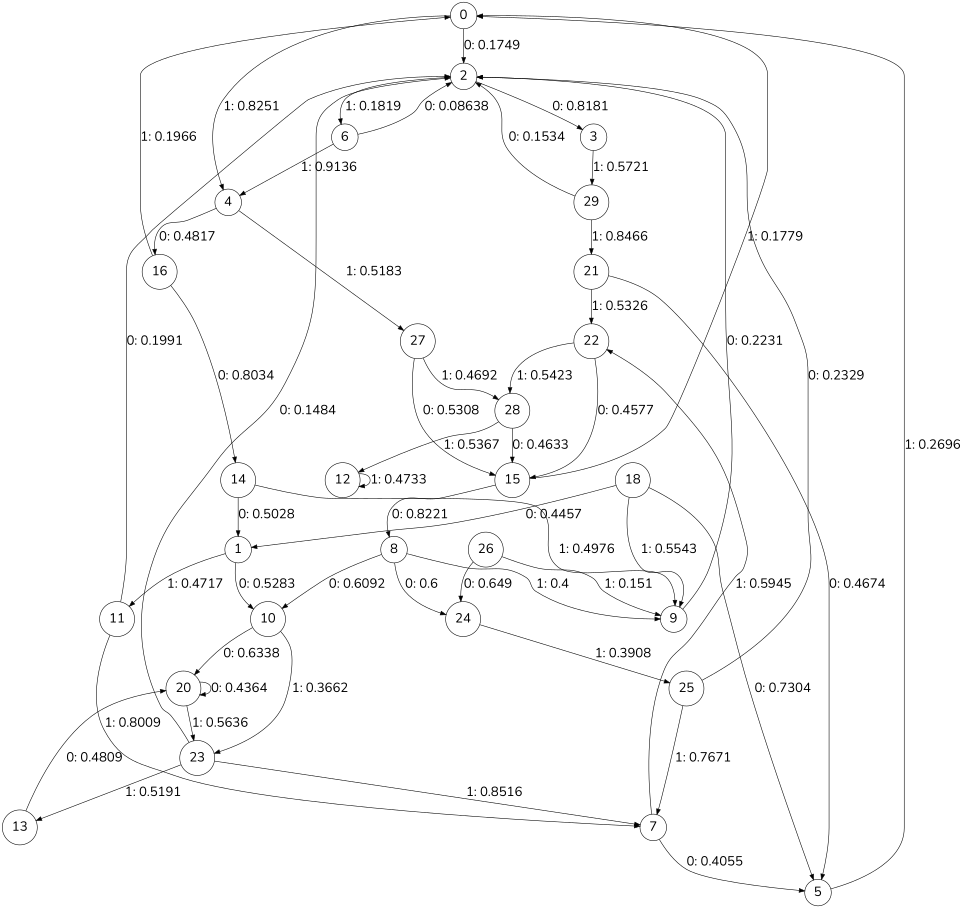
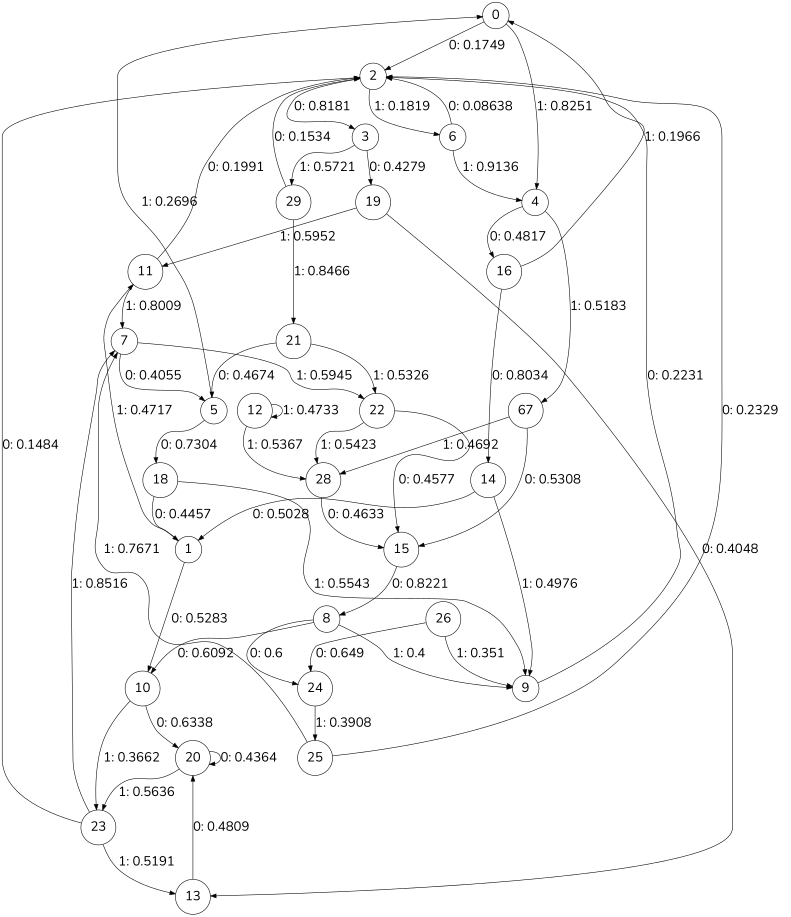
(764, 183) -> none
none -> (373, 202)
(418, 341) -> (526, 411)
(427, 444) -> (259, 464)
(635, 584) -> (487, 654)
(743, 669) -> (173, 432)
